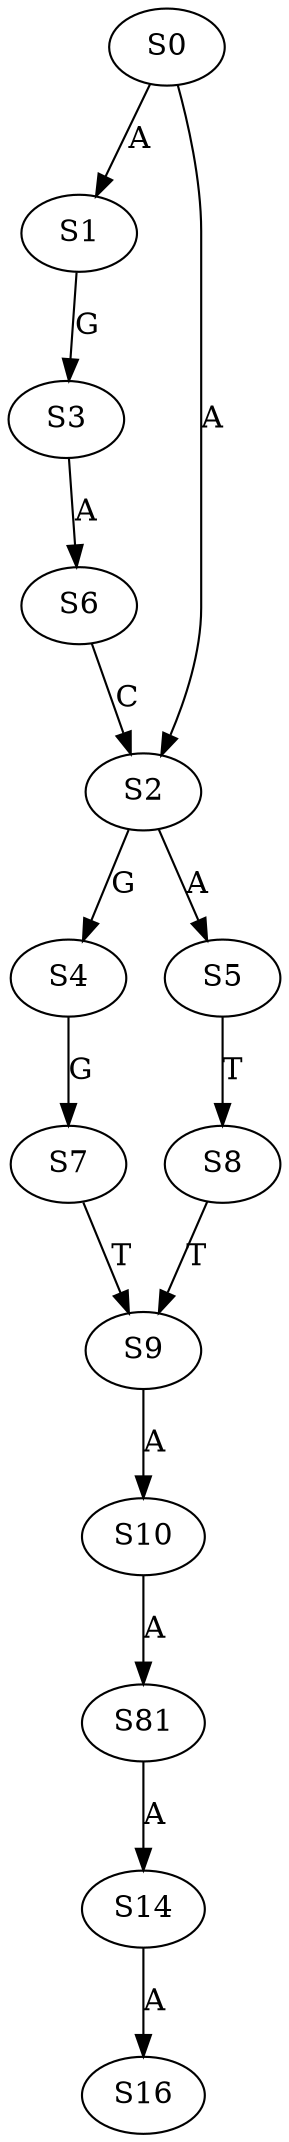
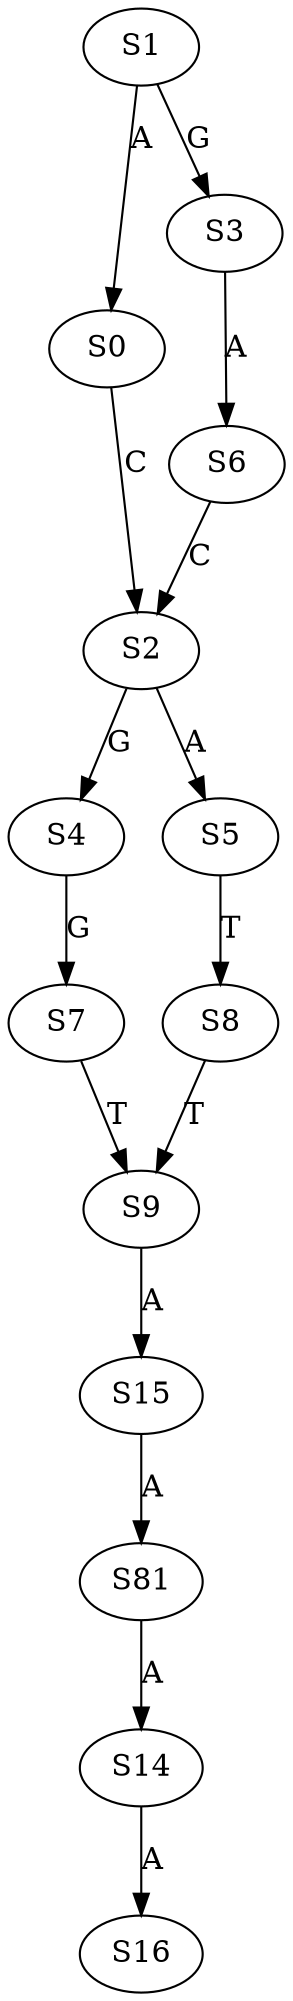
(128, 130) -> (125, 187)
(212, 419) -> (136, 464)
(143, 1537) -> (141, 1395)
